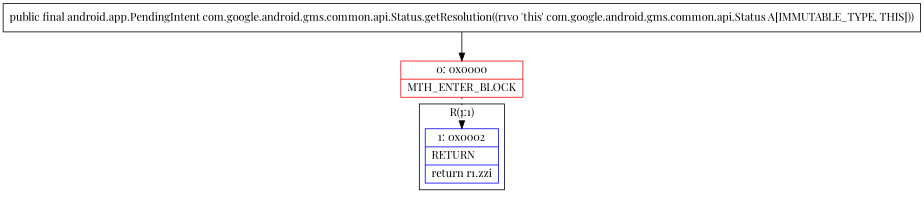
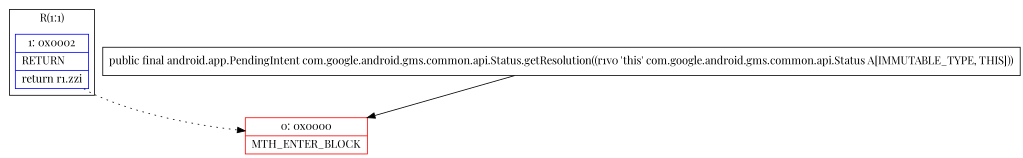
(462, 109) -> (159, 116)
